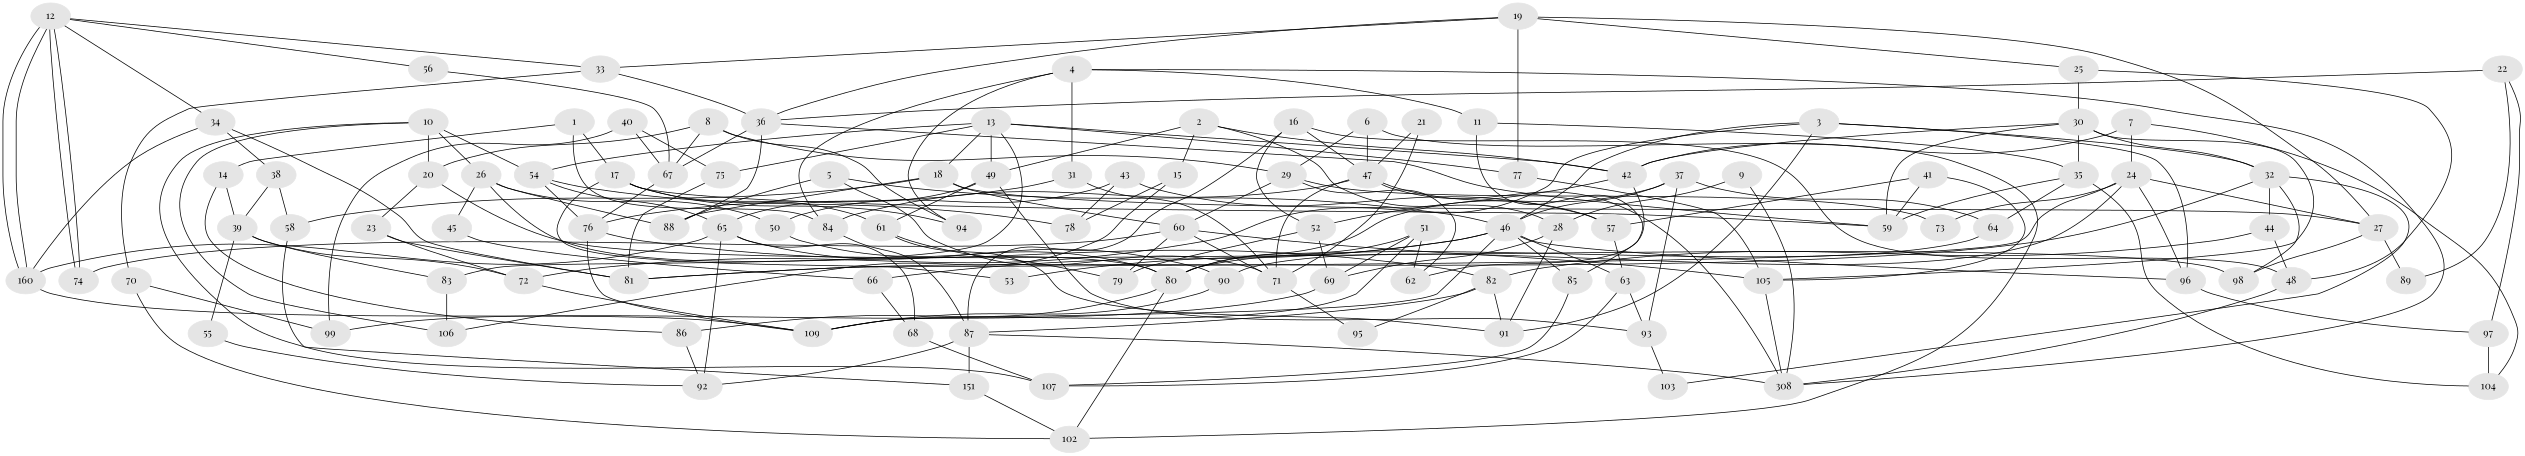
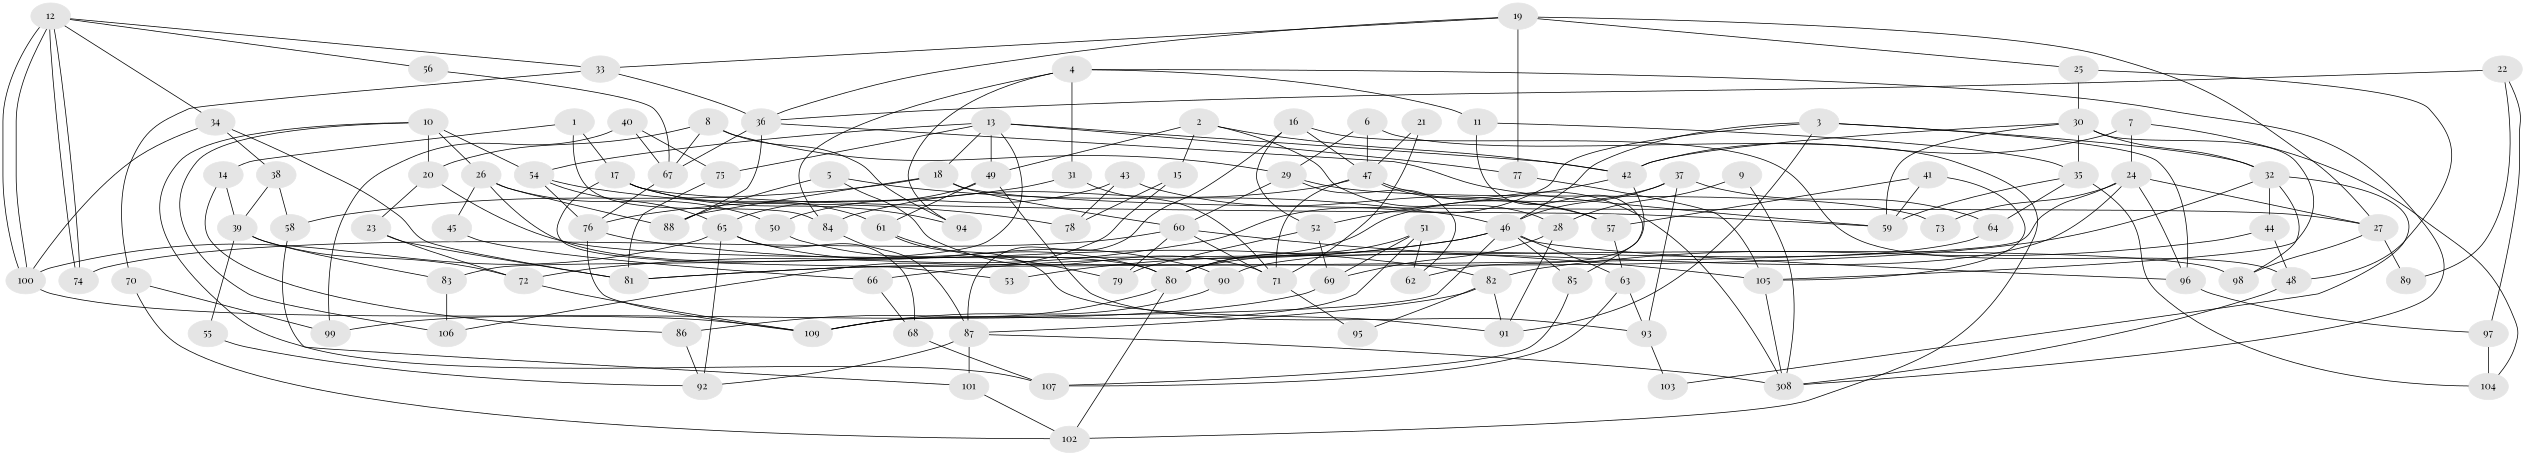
(26, 281) -> (26, 281)
(969, 386) -> (969, 386)
